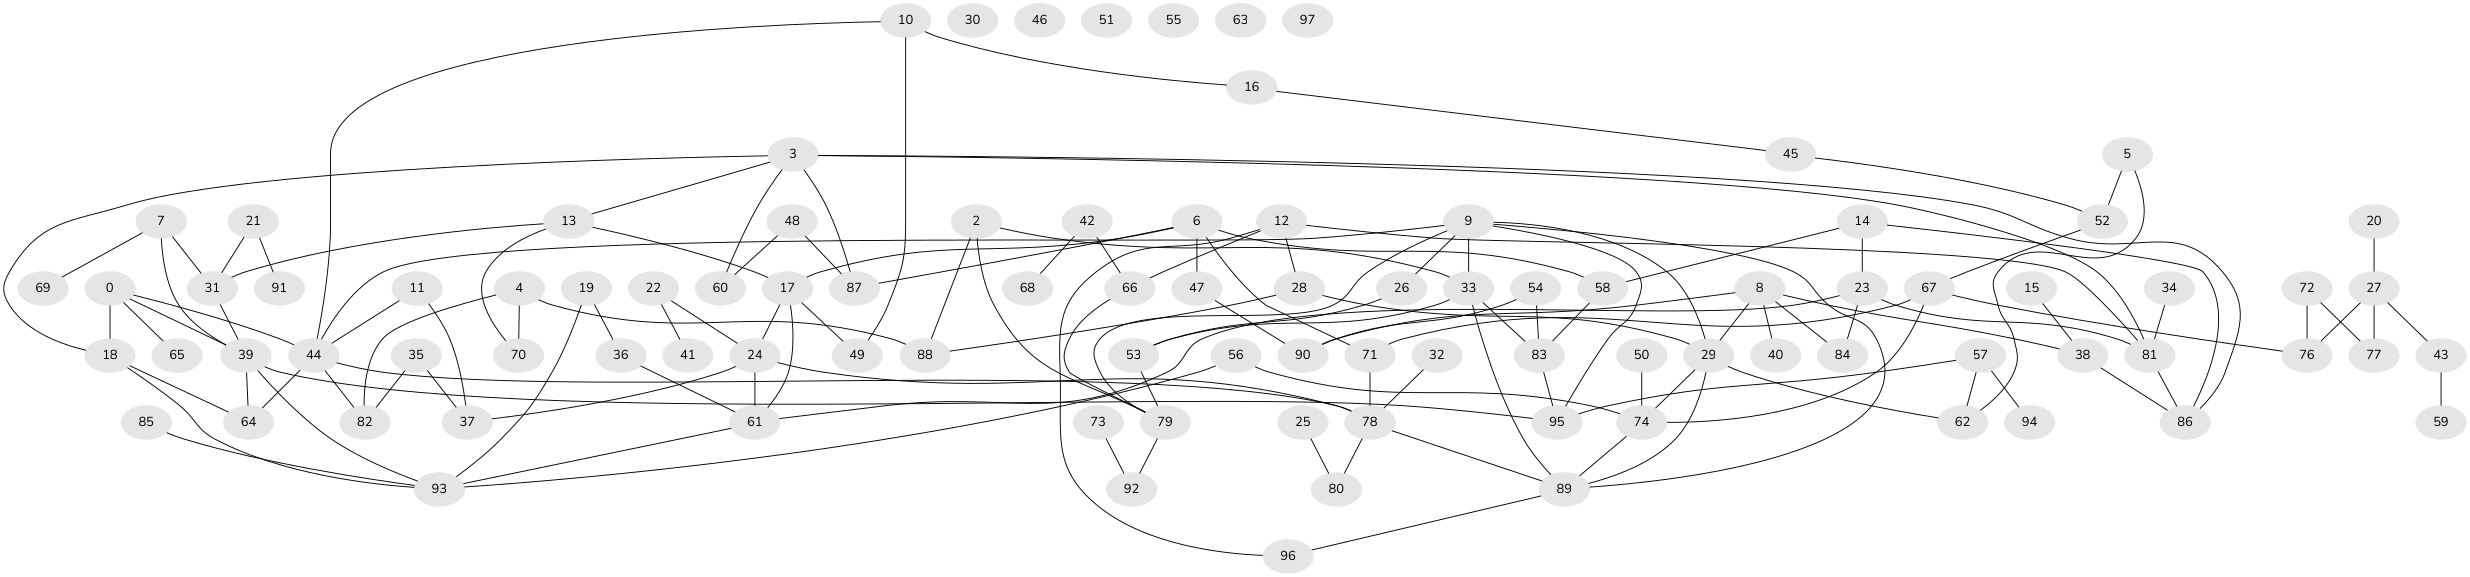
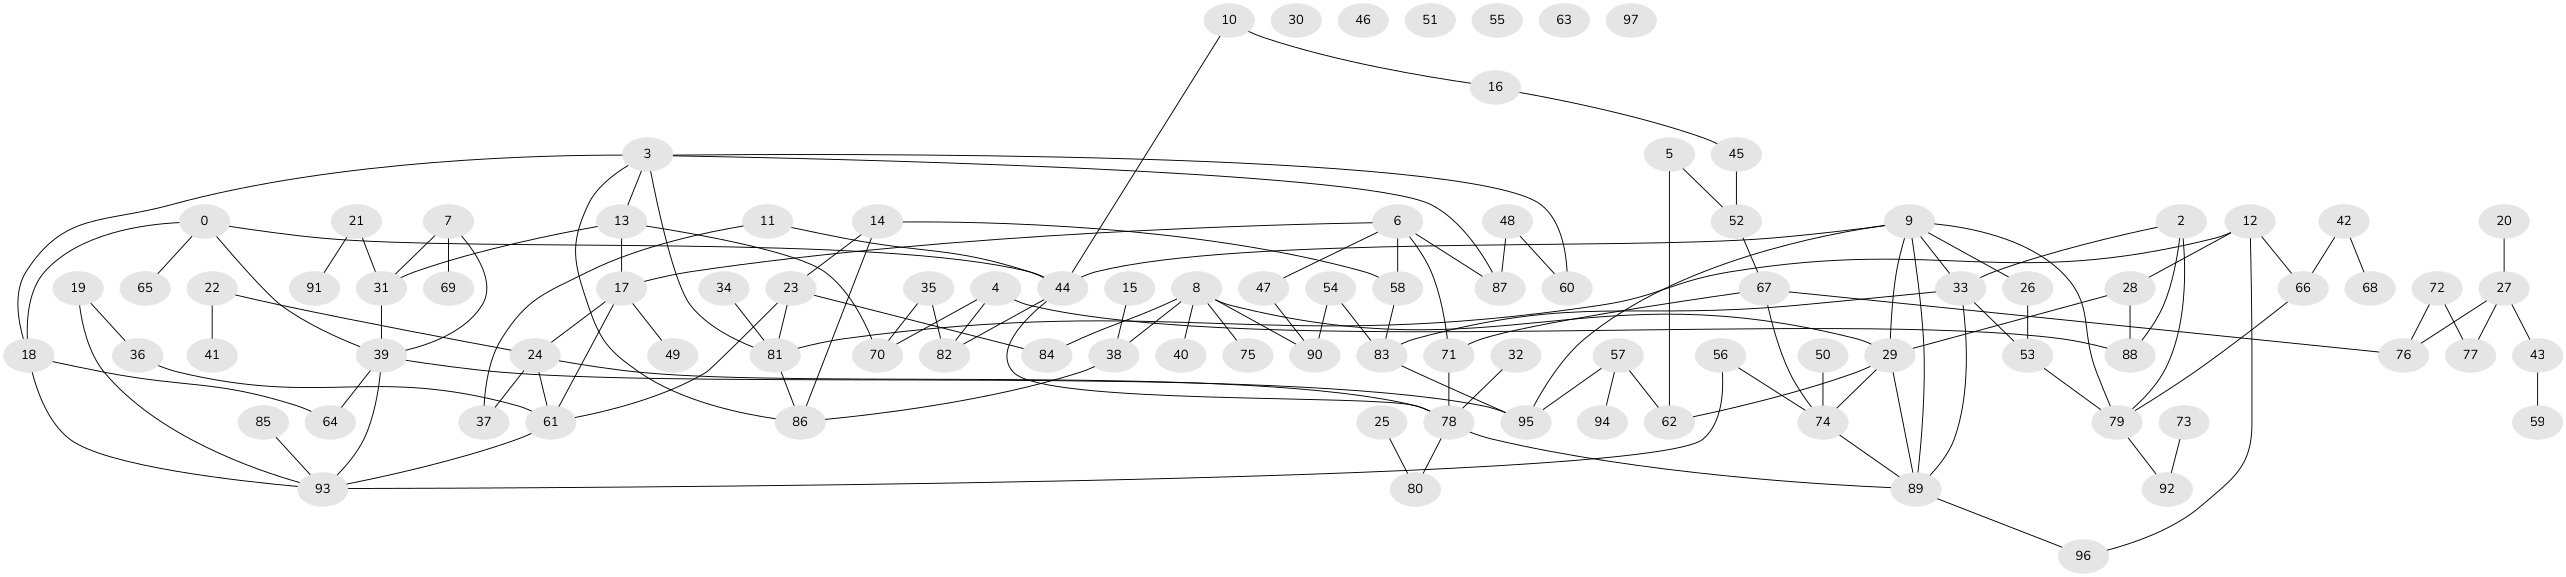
(906, 193) -> none
none -> (1248, 355)
(440, 387) -> (902, 324)
(282, 388) -> none
